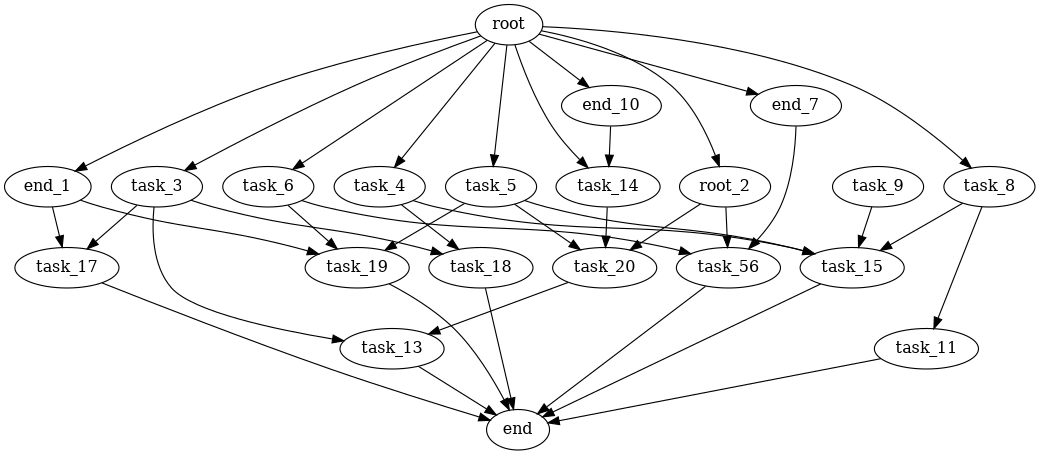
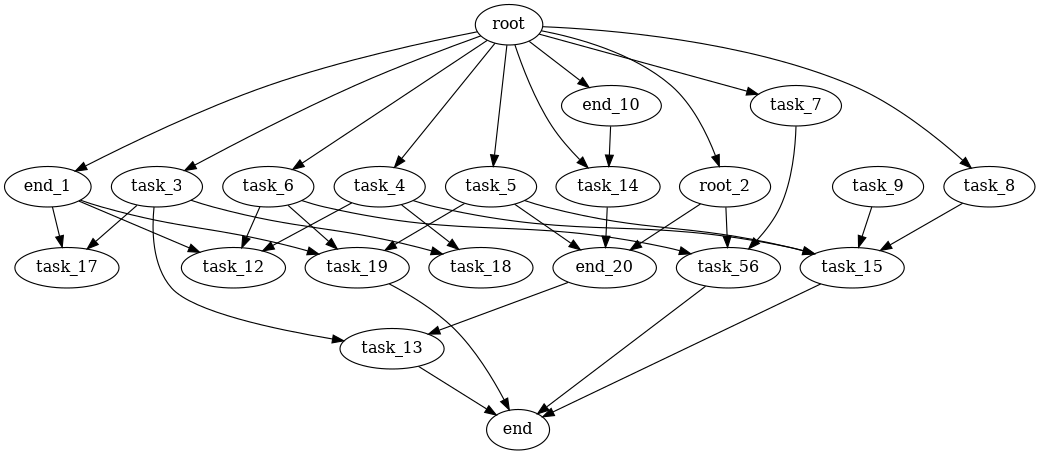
(796, 106) -> (796, 106)
none -> (233, 268)
(605, 268) -> (605, 268)
(498, 343) -> none
(926, 349) -> none
(289, 354) -> none
